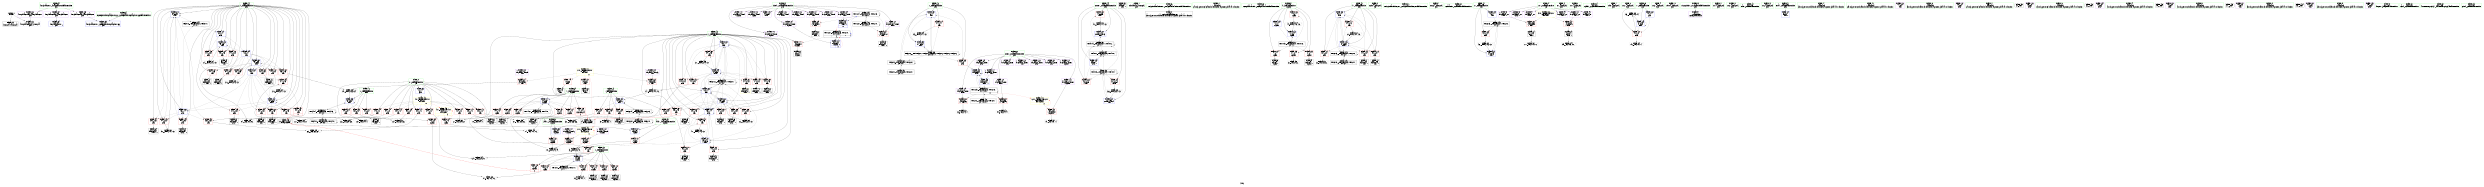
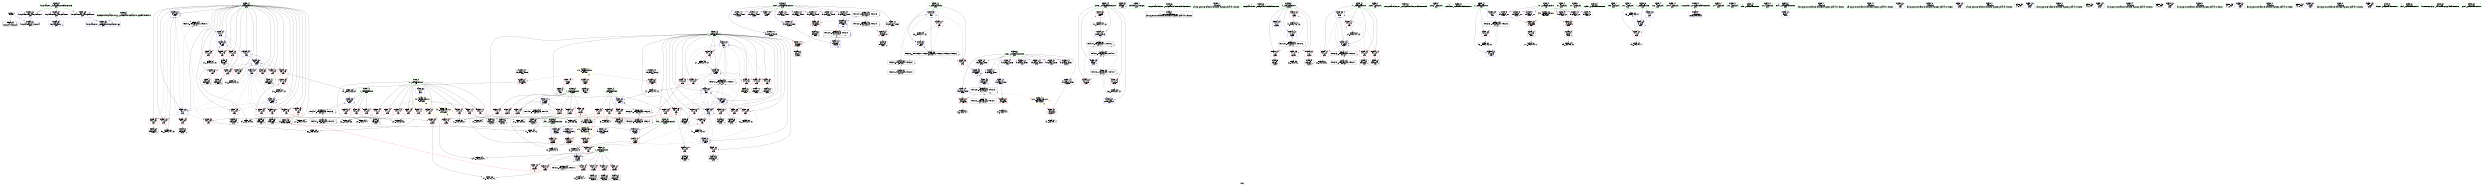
(581, 112) -> (581, 112)
